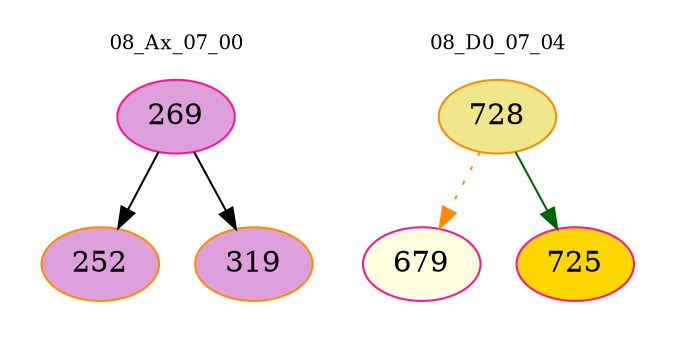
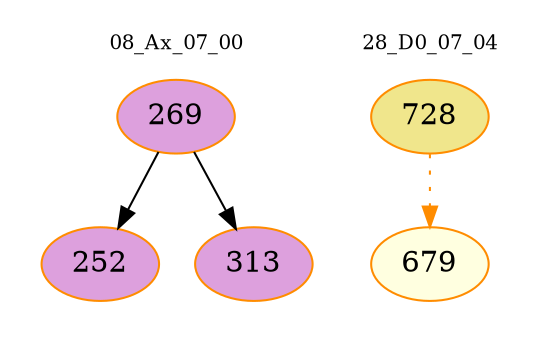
(498, 44) -> (431, 44)
(176, 117) -> (176, 117)
(254, 264) -> (254, 264)
(422, 264) -> (430, 264)
(575, 264) -> none
